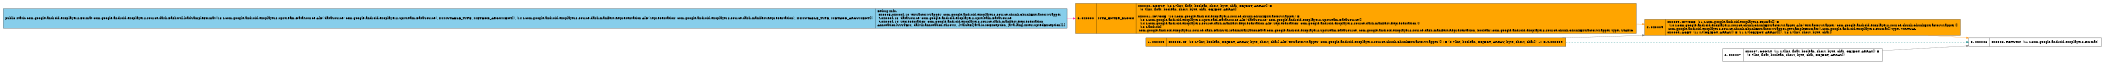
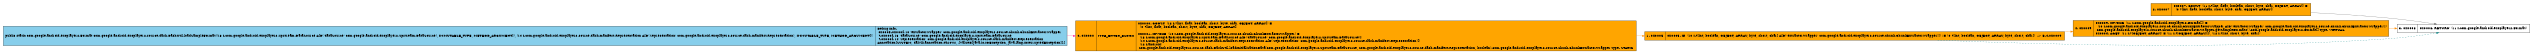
(1639, 24) -> (1639, 36)
(1602, 37) -> (2068, 32)
(1803, 55) -> (2231, 10)
